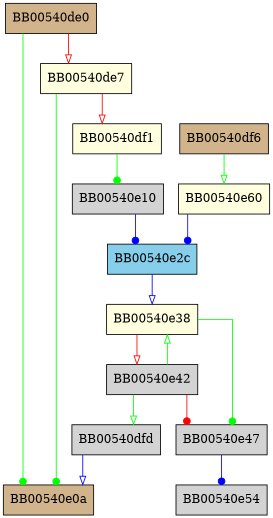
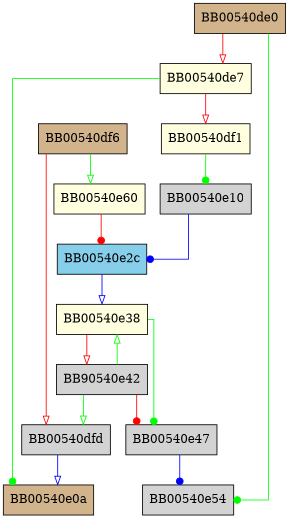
(188, 226) -> (101, 226)
(23, 256) -> (268, 281)
none -> (46, 285)
(152, 380) -> (102, 380)
